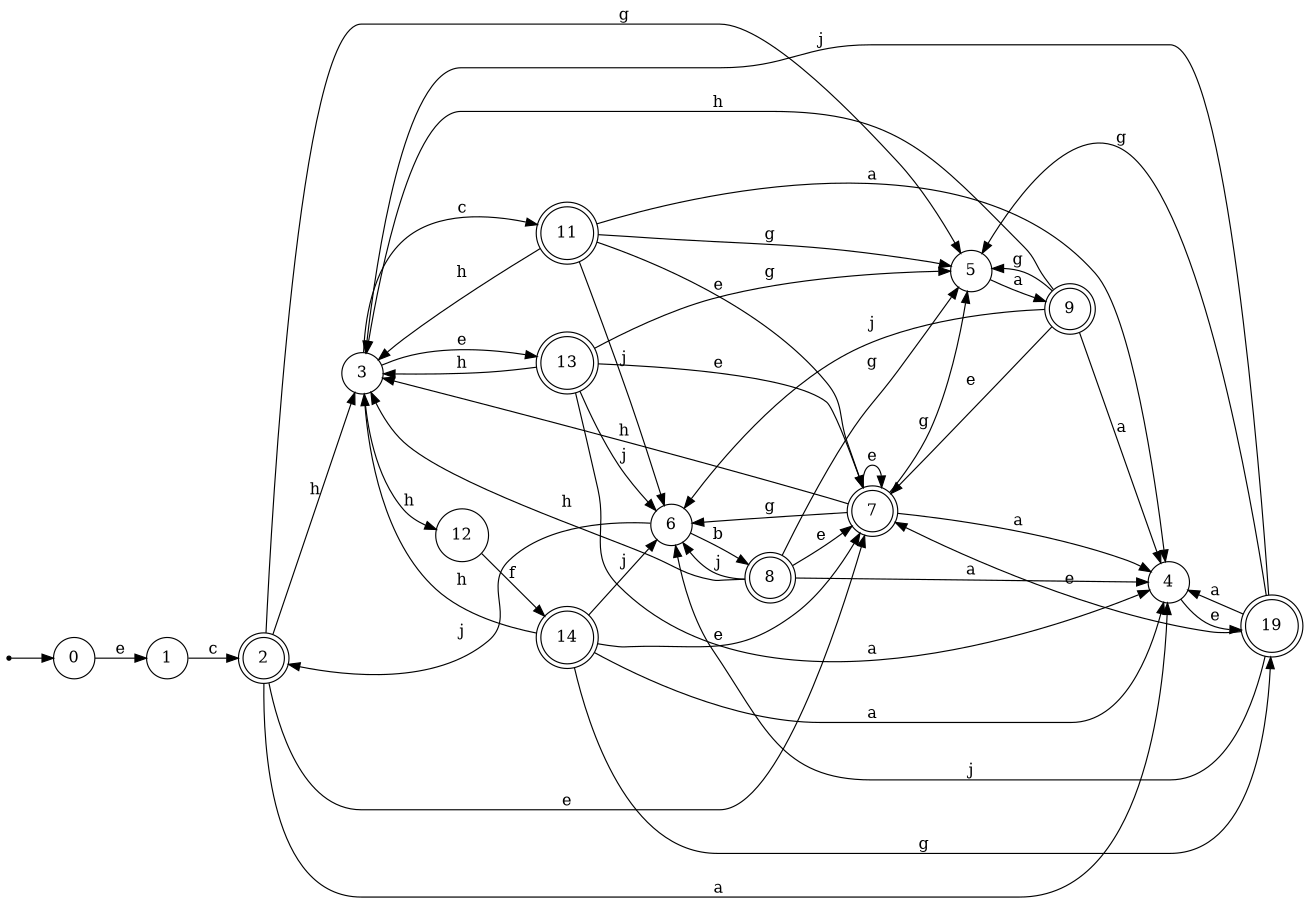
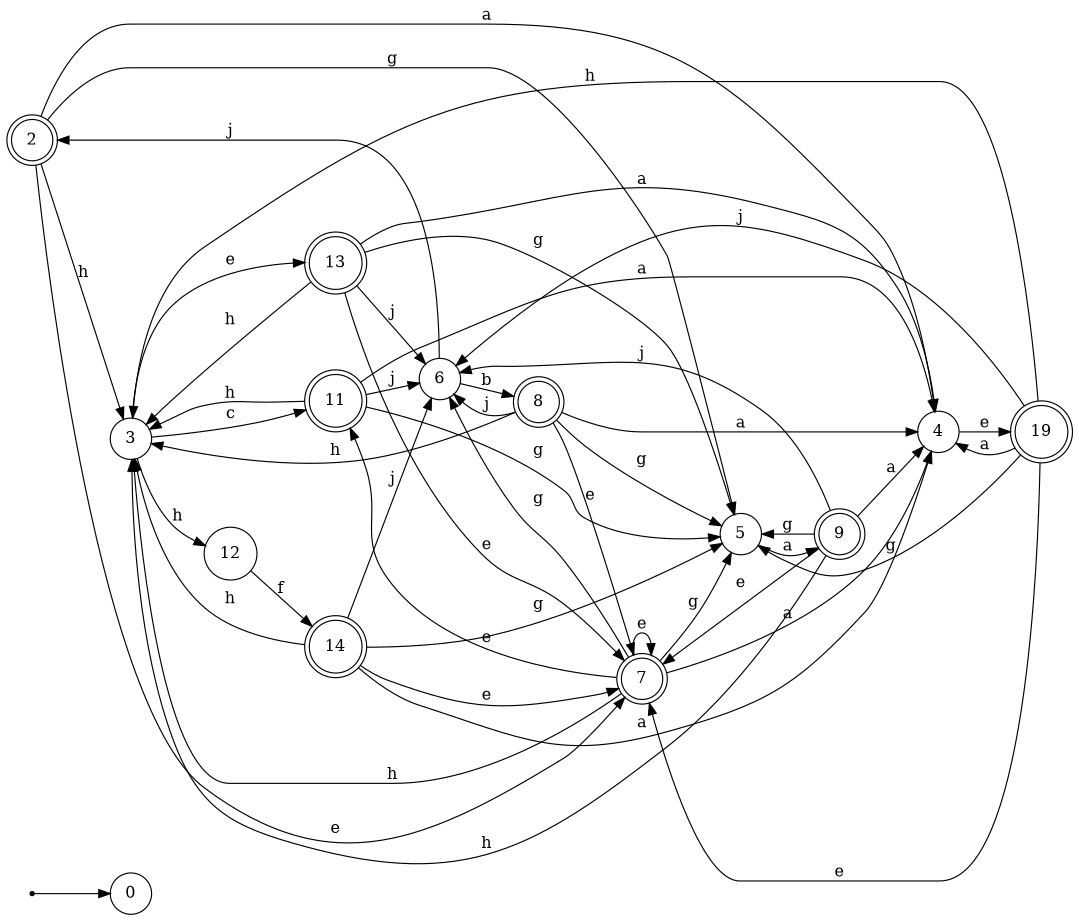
(821, 41) -> (590, 76)
(763, 325) -> (427, 617)
(167, 658) -> none
(933, 853) -> (545, 620)
